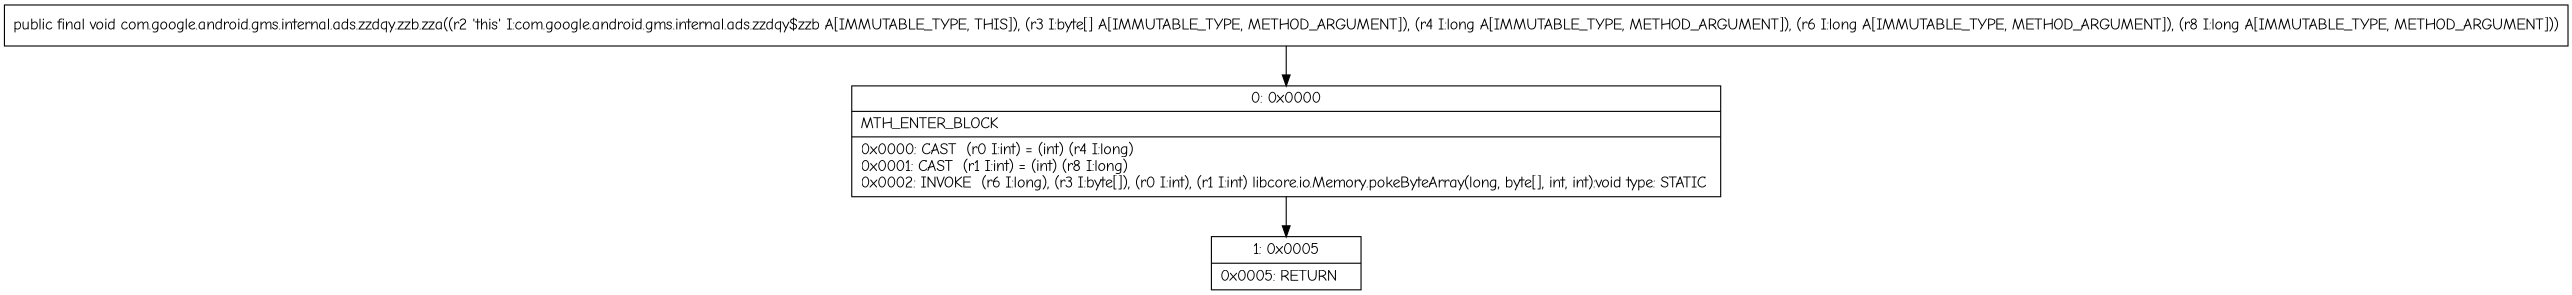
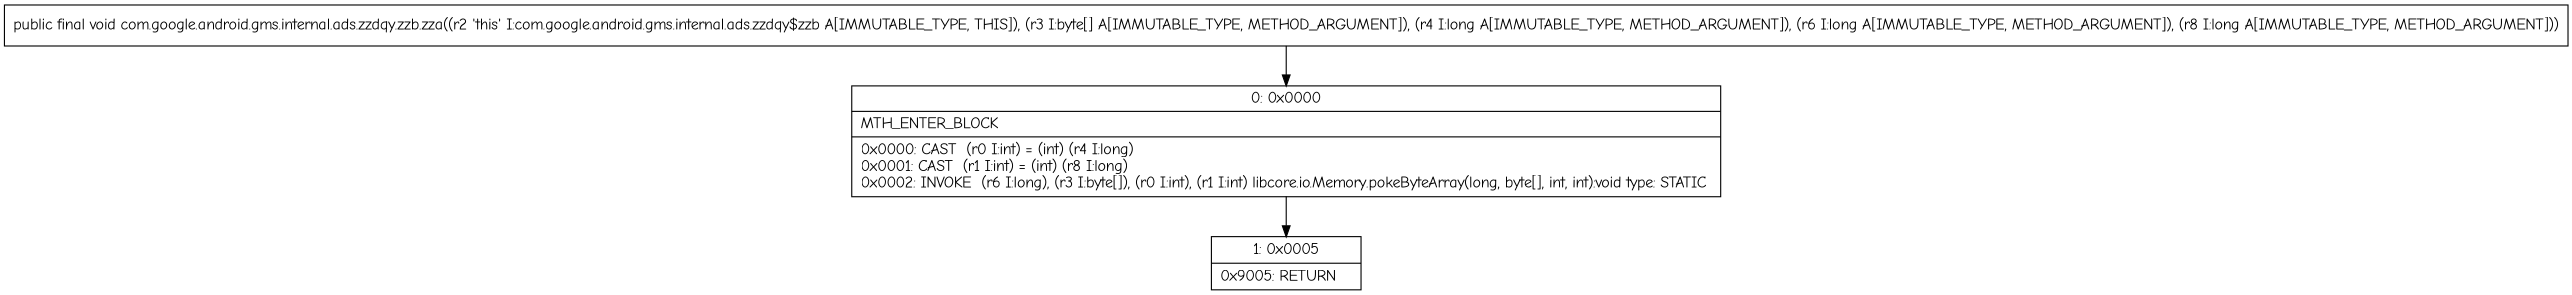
(1286, 276) -> (1286, 276)
